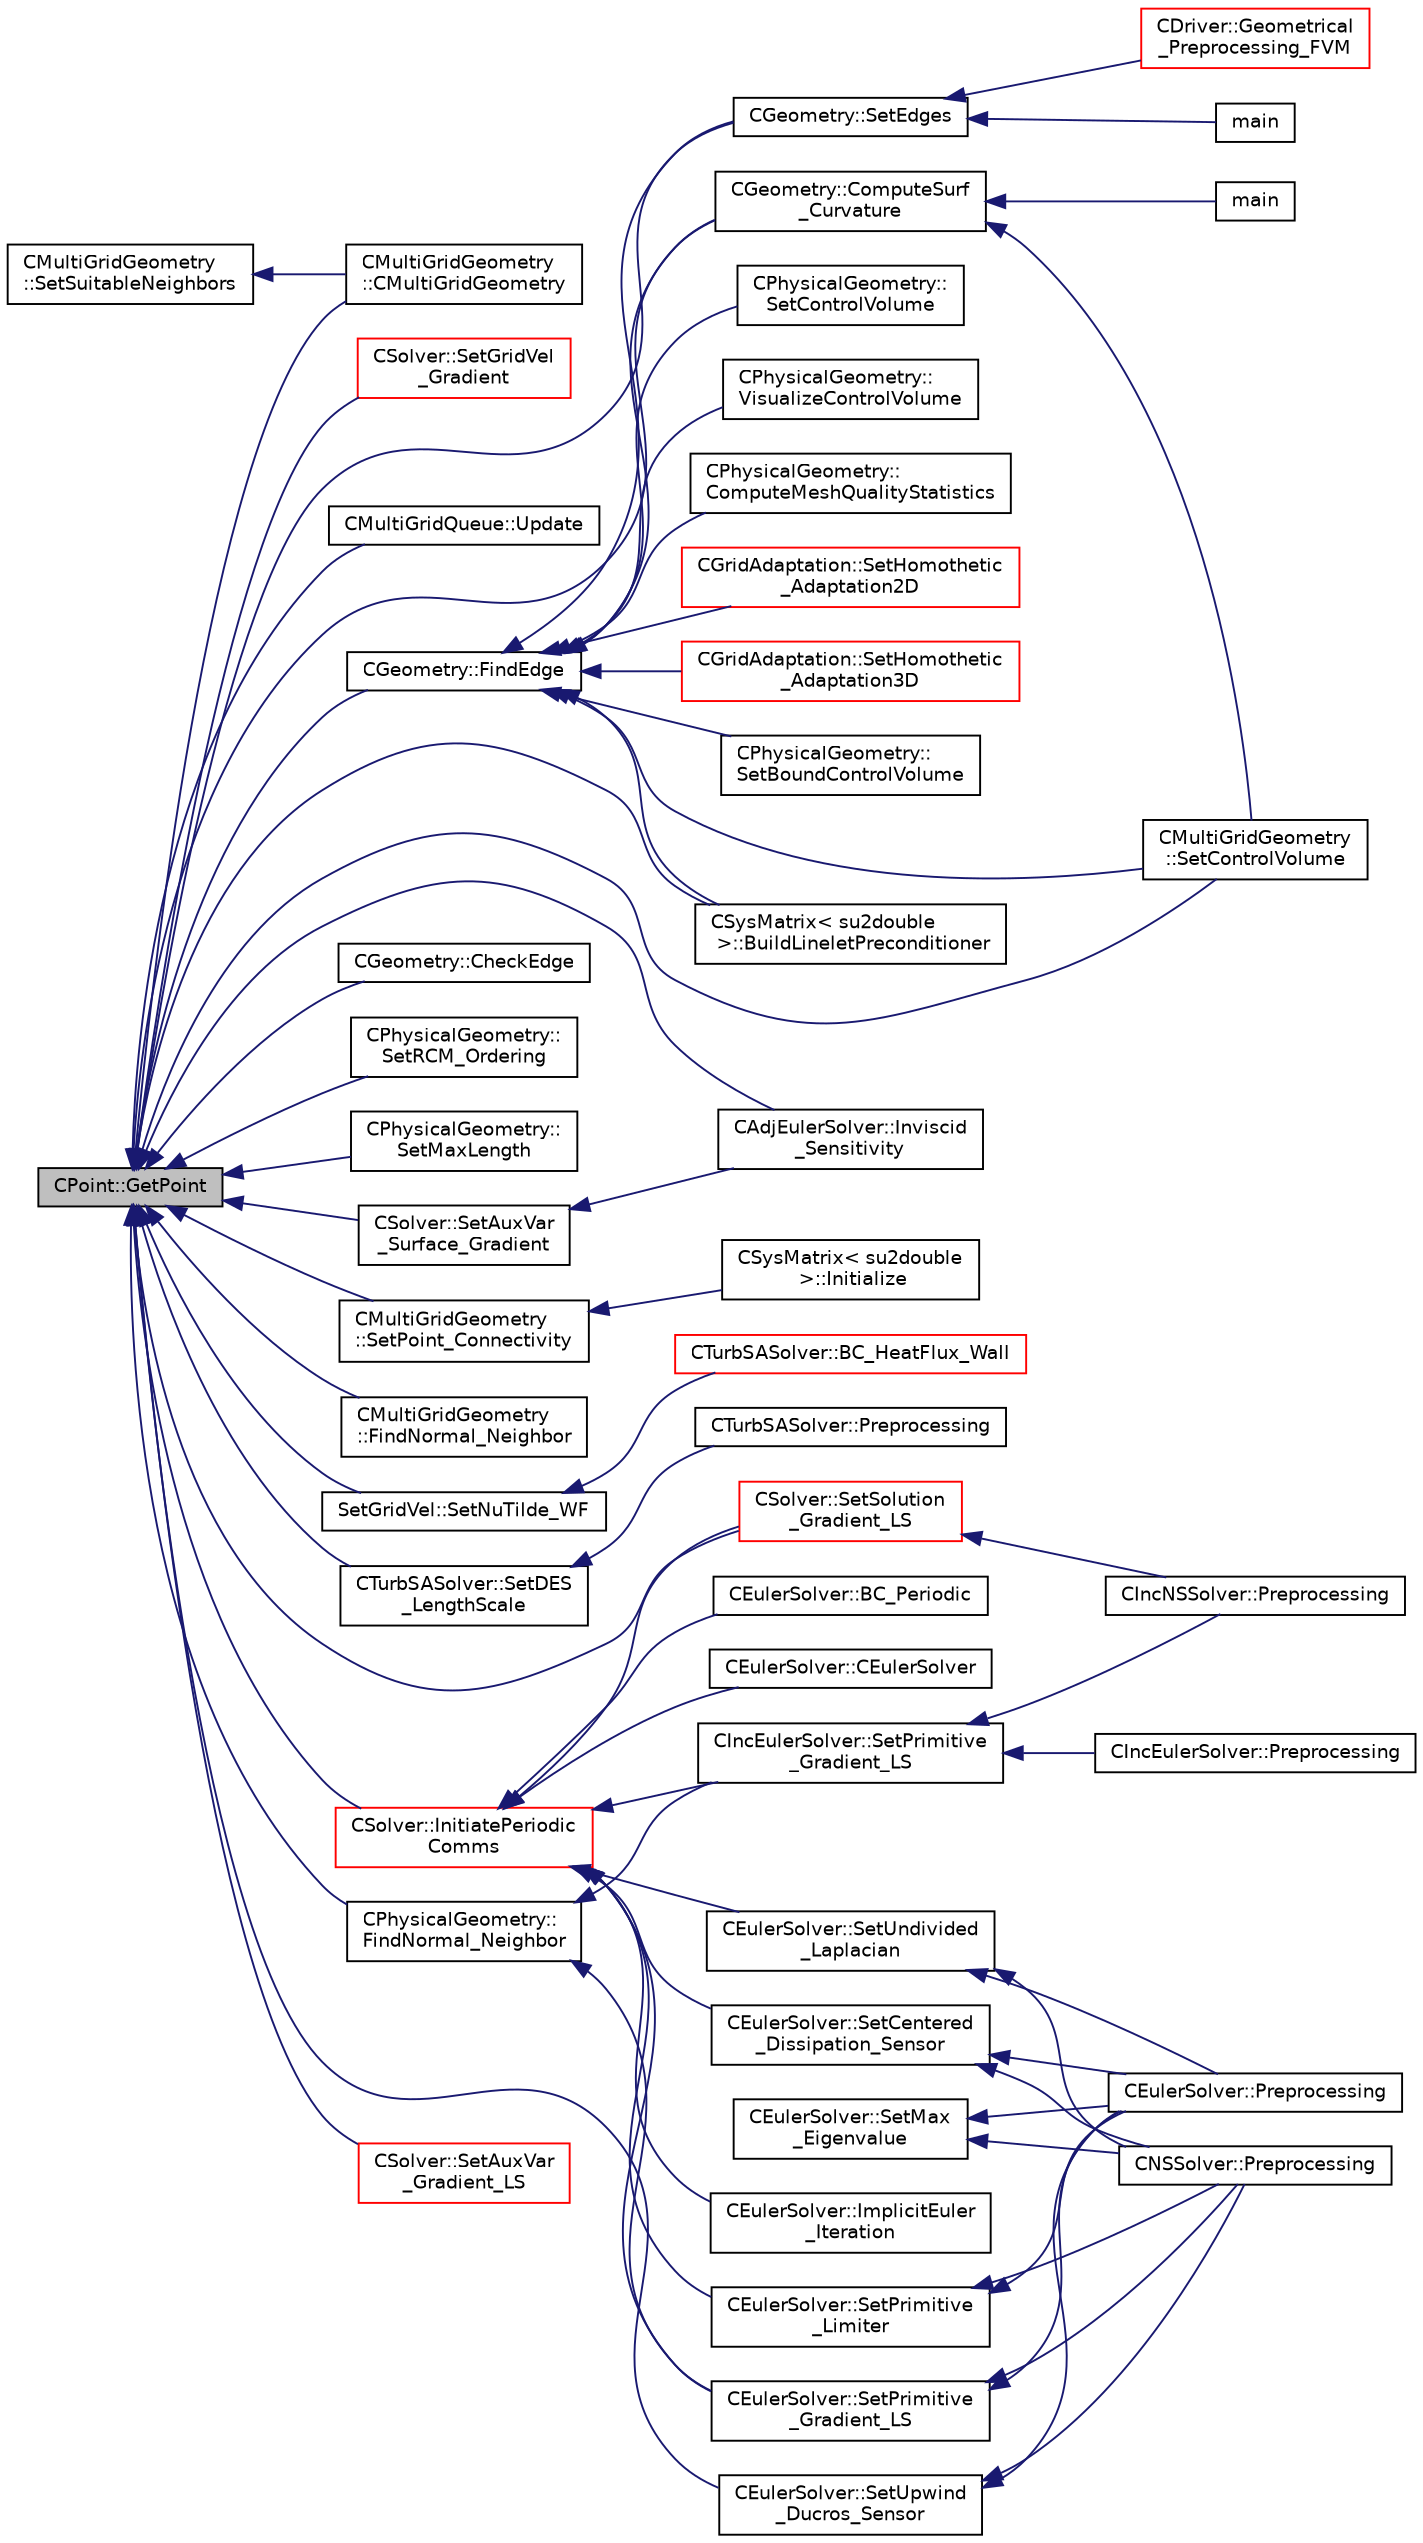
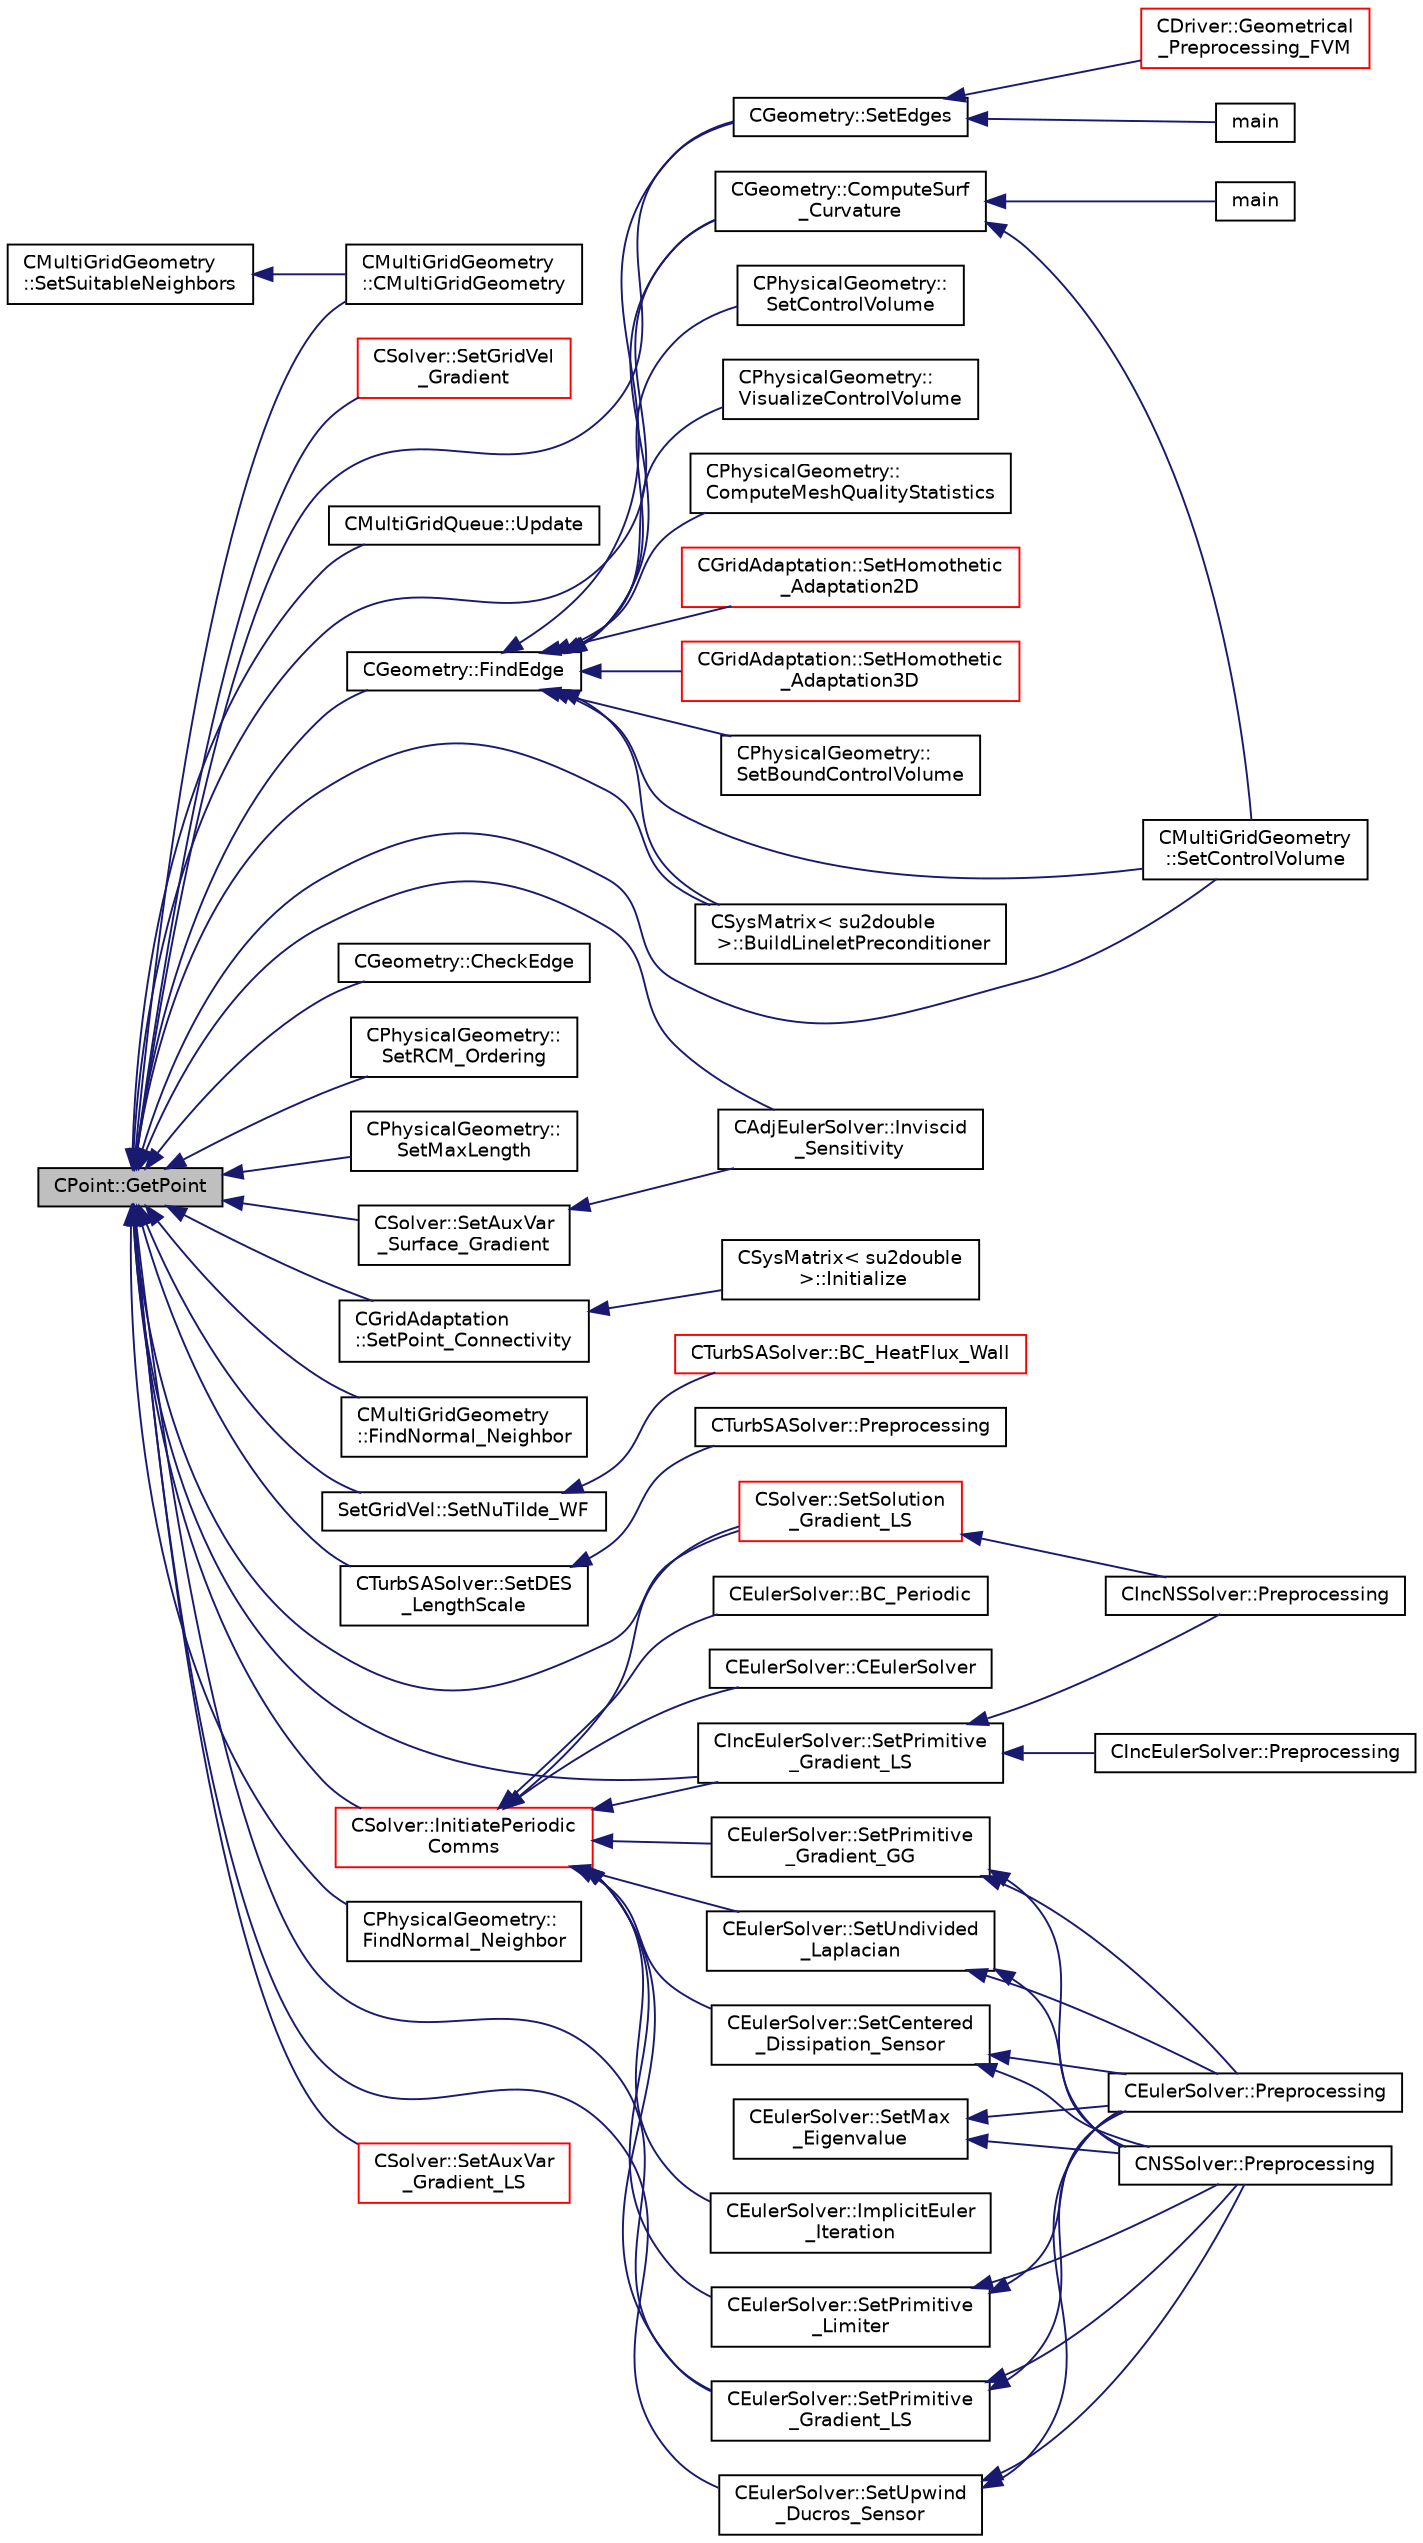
(464, 1331) -> (464, 1331)
(646, 1832) -> (275, 1652)
none -> (851, 1847)
(636, 2188) -> (293, 1934)
